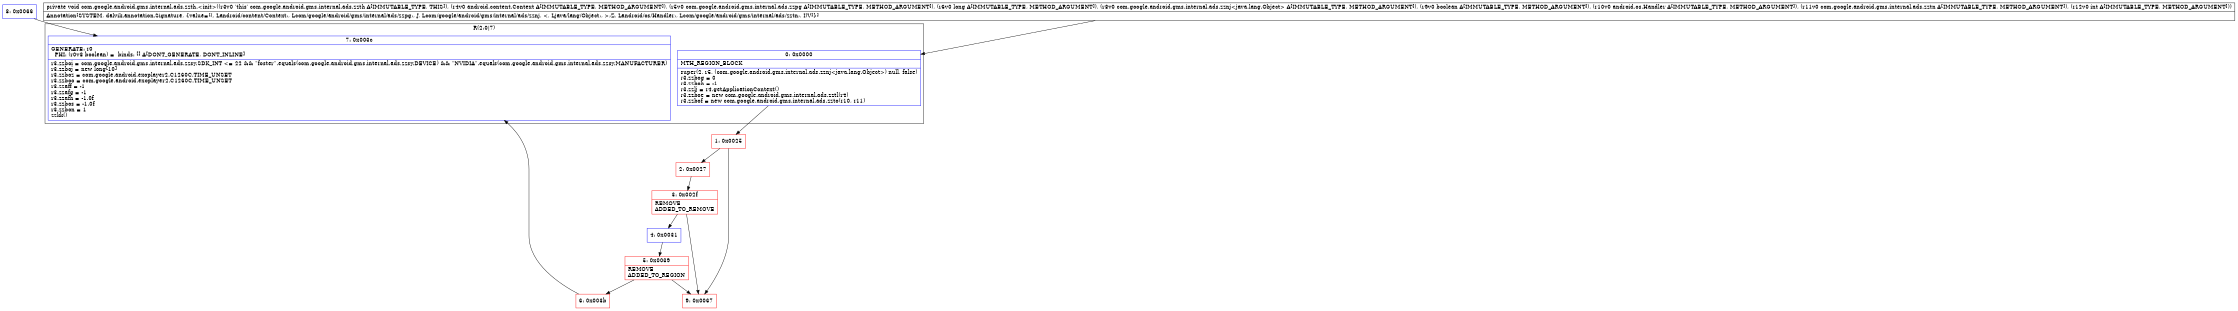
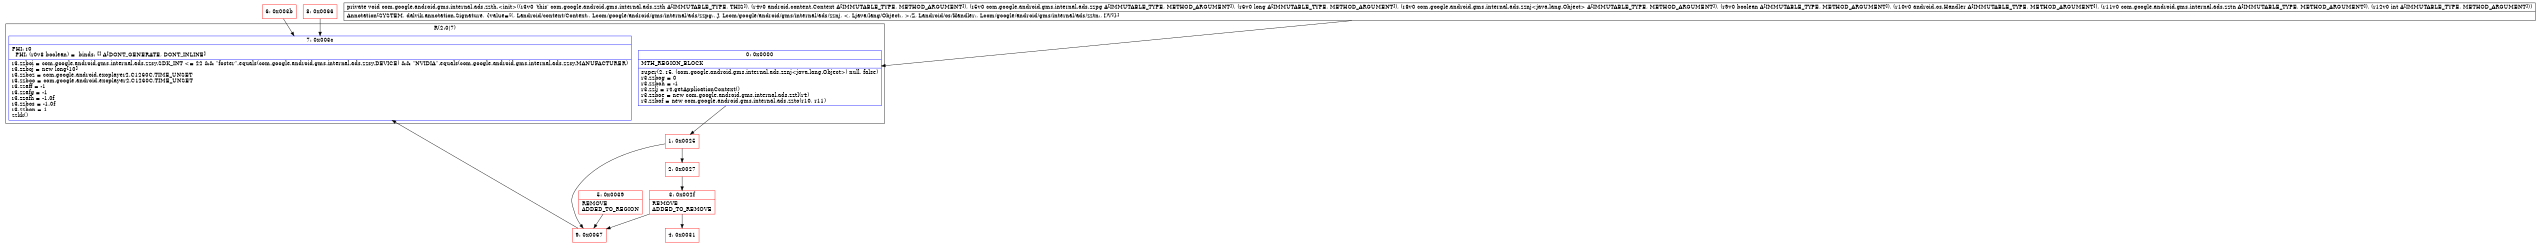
(20, 12) -> (320, 12)
(73, 49) -> (23, 49)
none -> (487, 175)
(664, 235) -> (682, 235)
(661, 247) -> none
(622, 286) -> none
